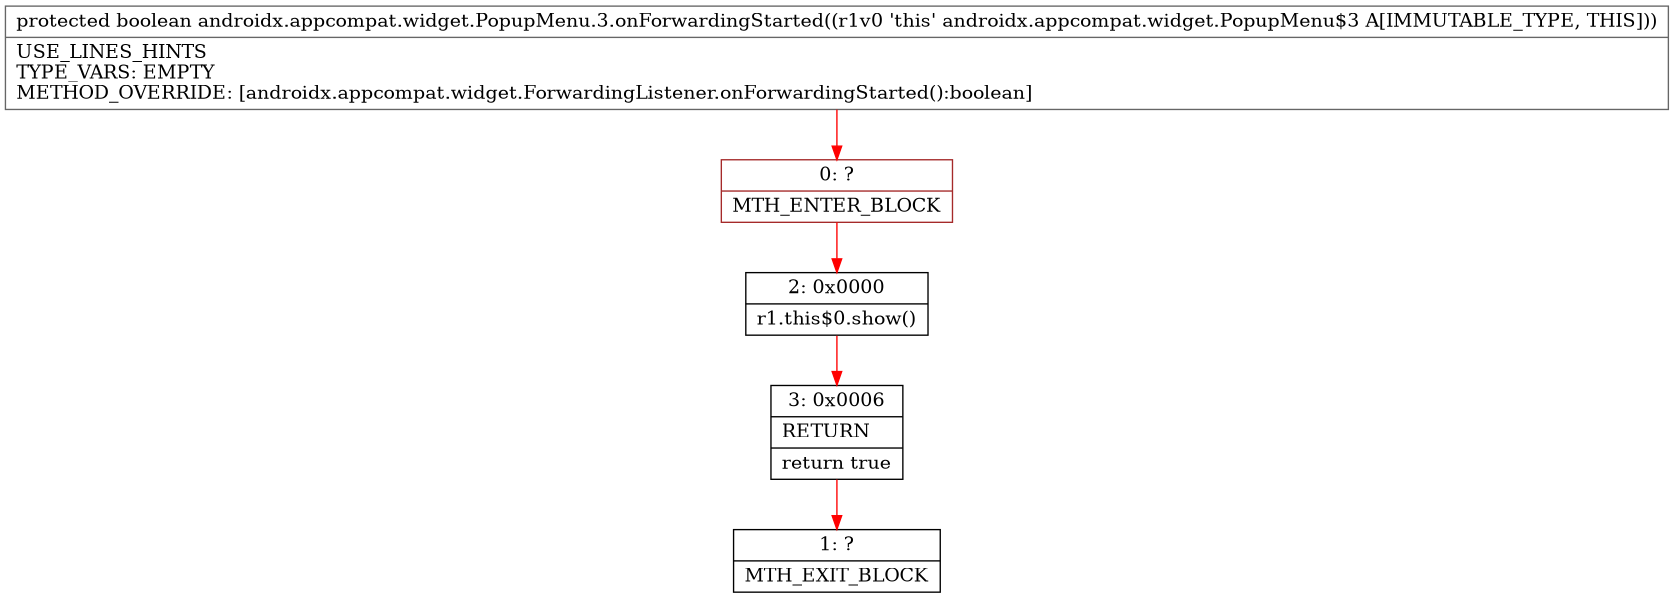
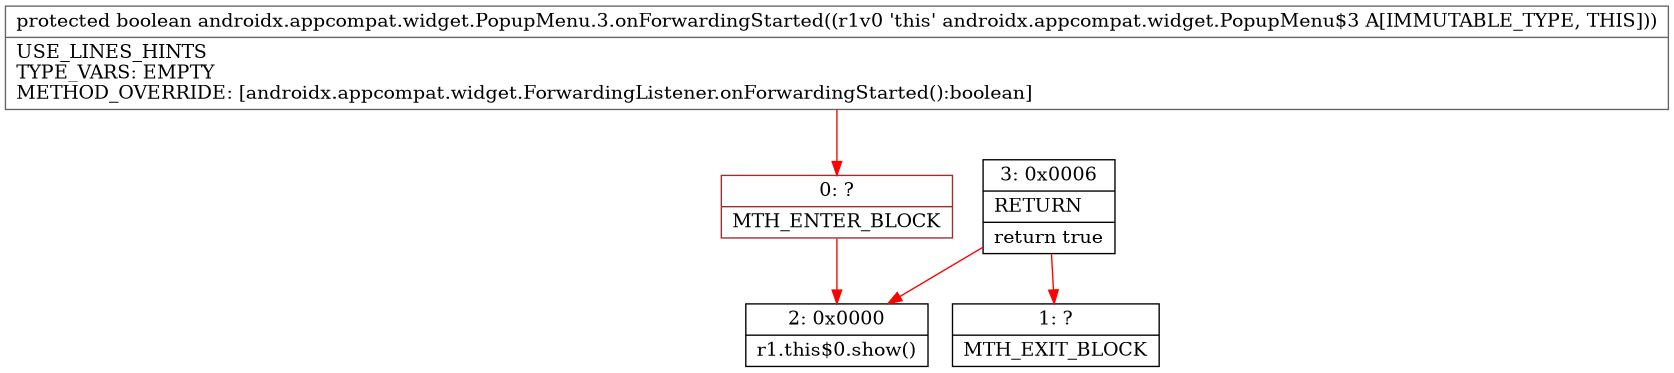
(837, 354) -> (941, 272)
